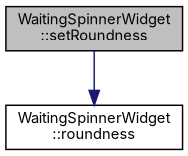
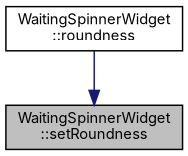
(94, 70) -> (94, 70)
